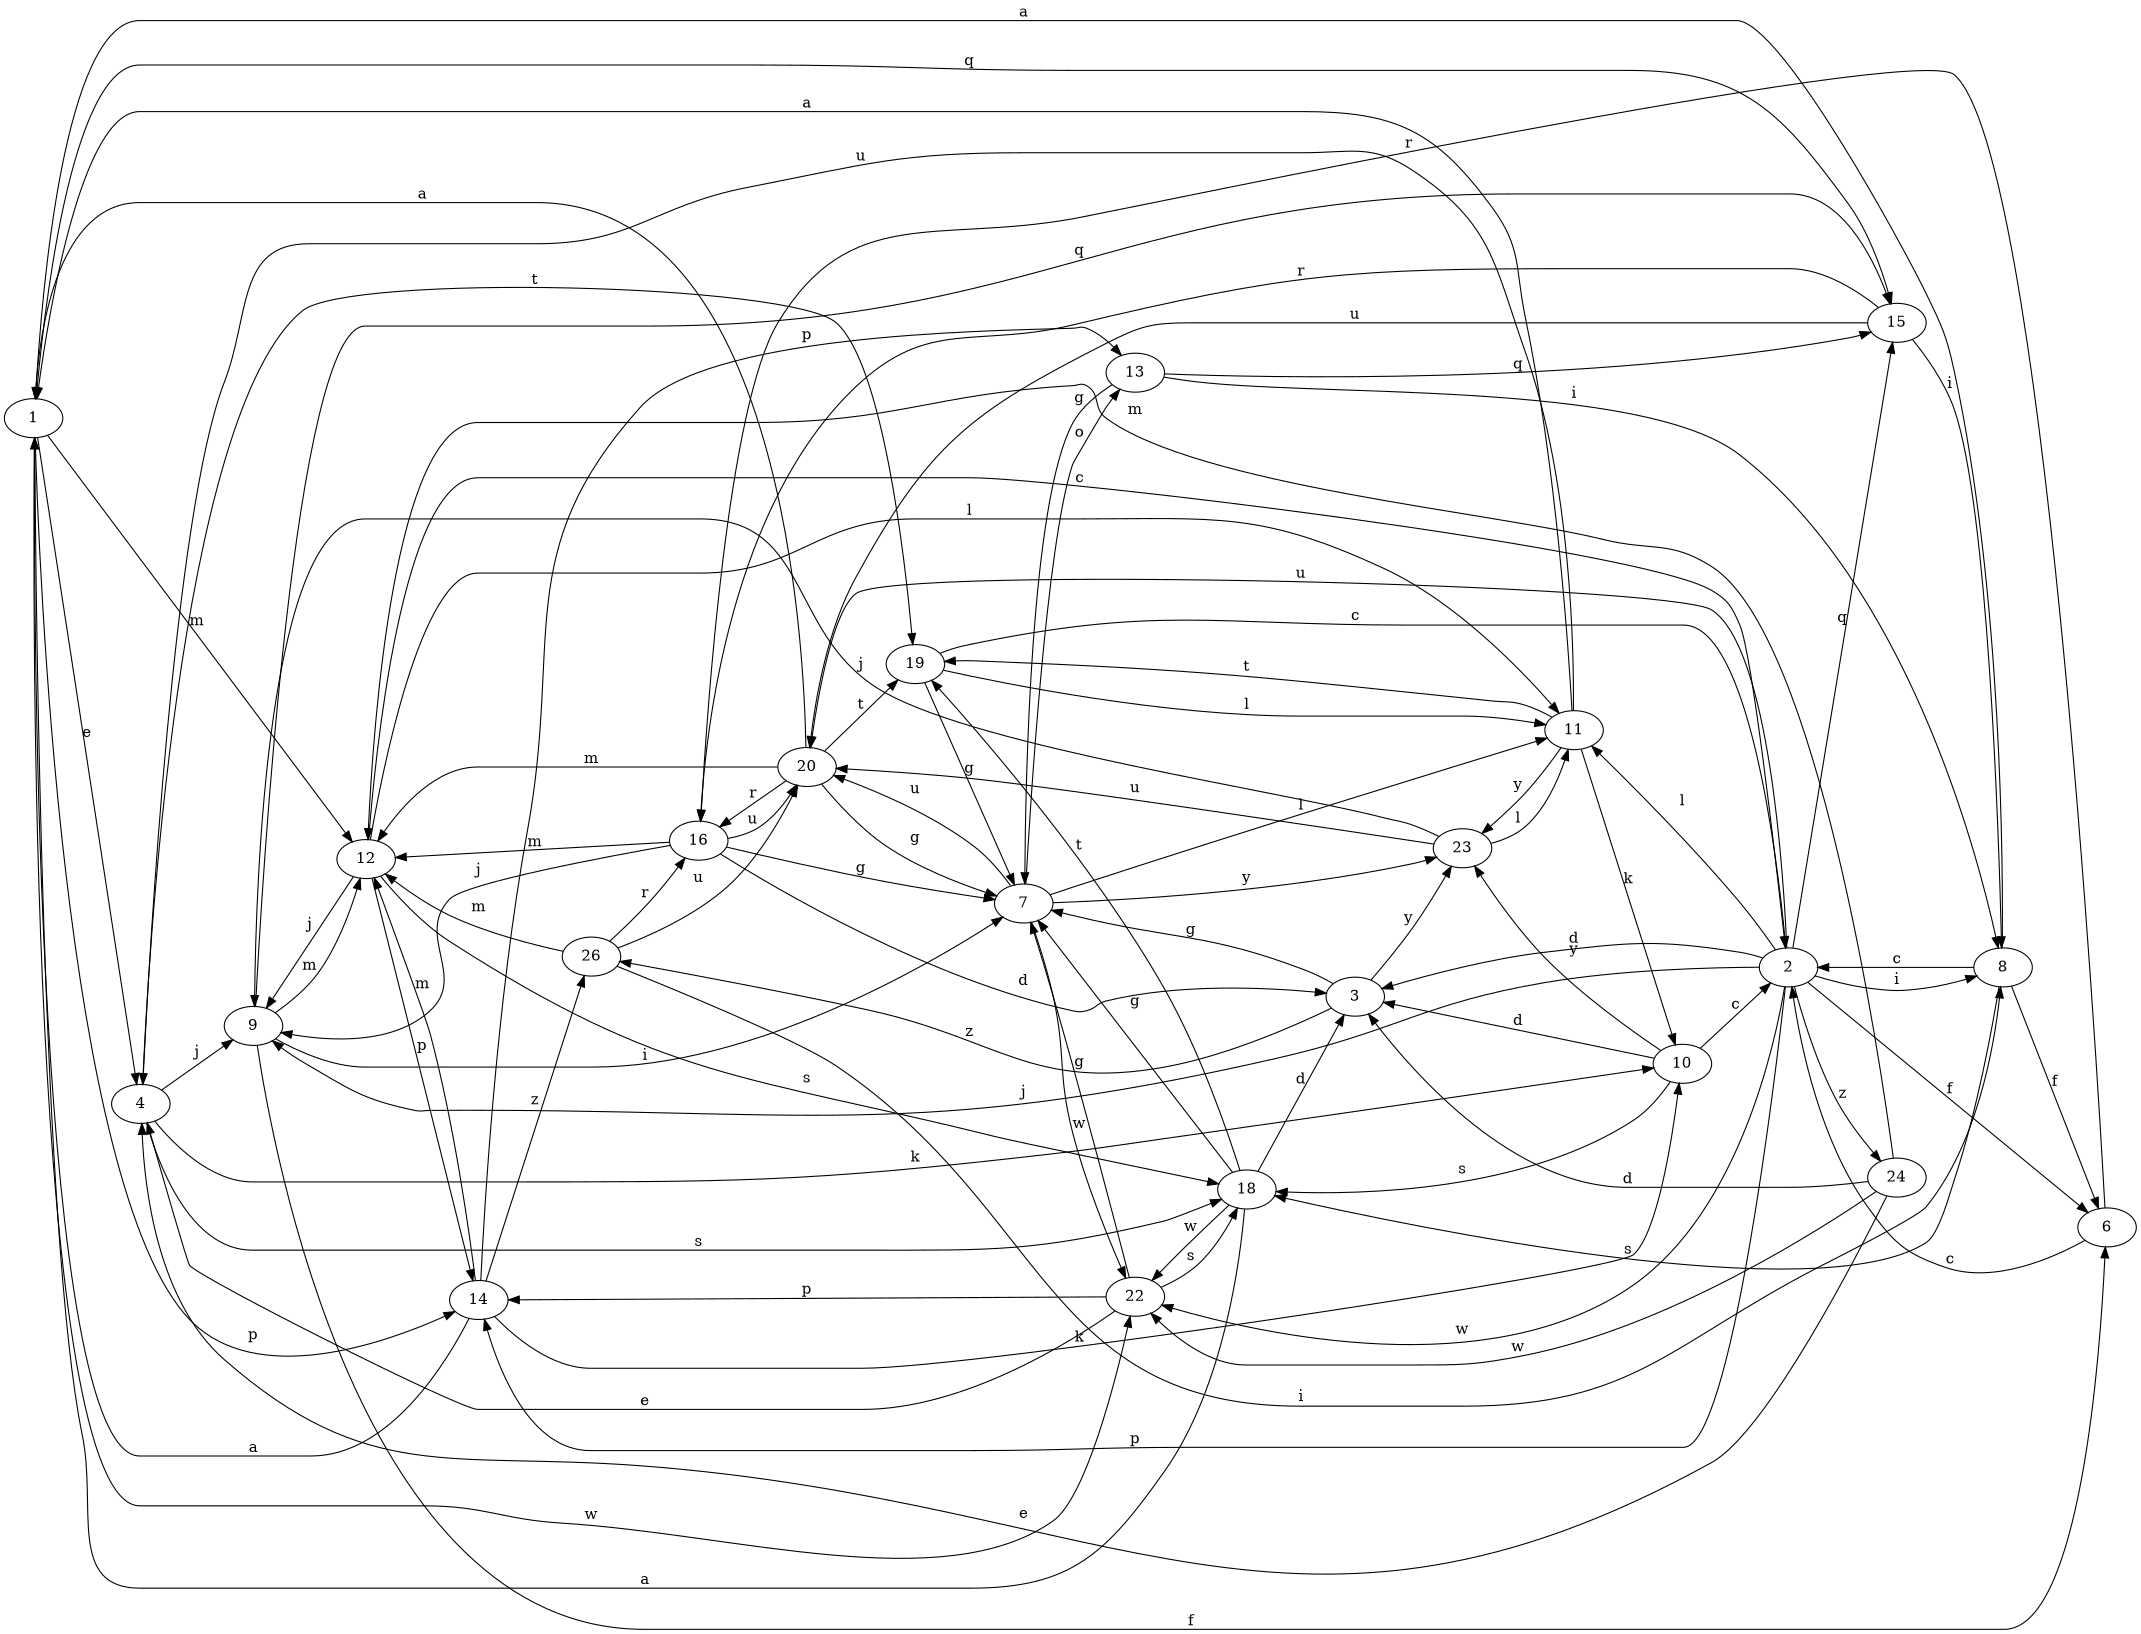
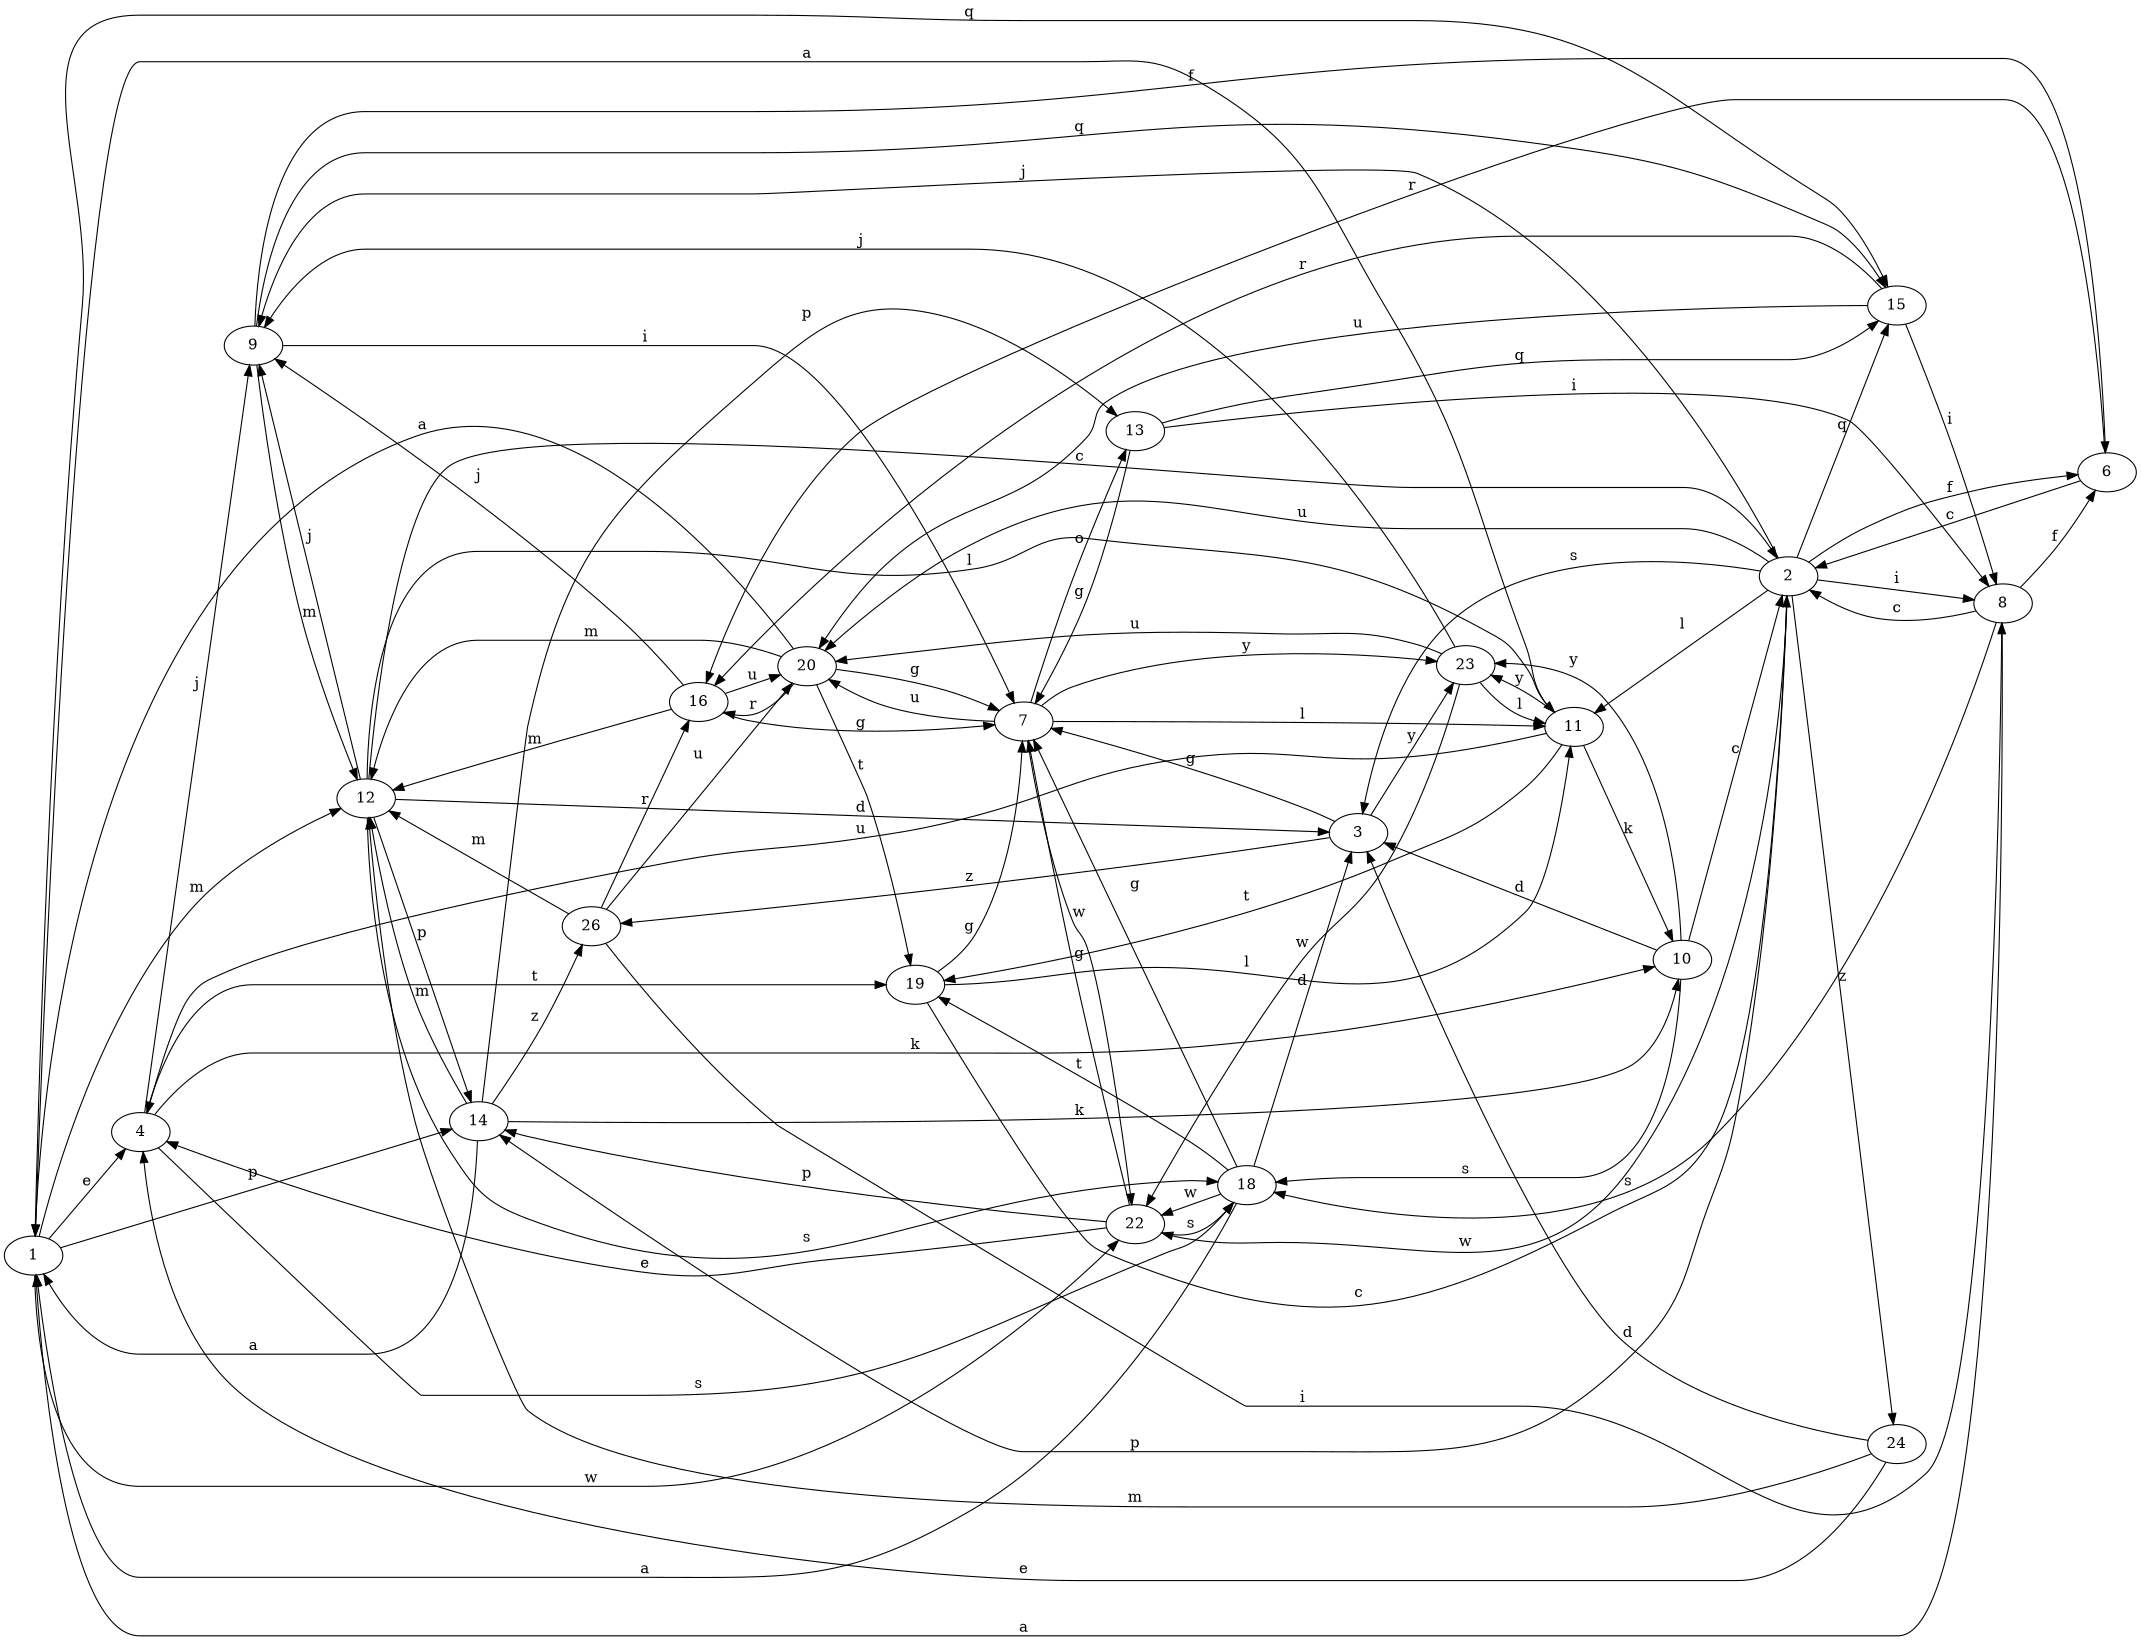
(1574, 939) -> (1574, 556)
(1005, 992) -> (857, 816)
(1530, 1354) -> (1316, 944)
